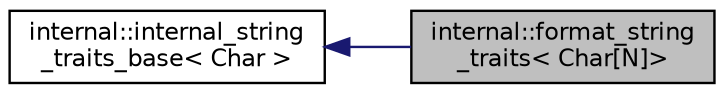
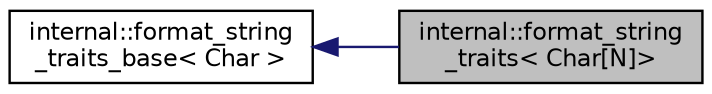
(167, 47) -> (161, 47)
